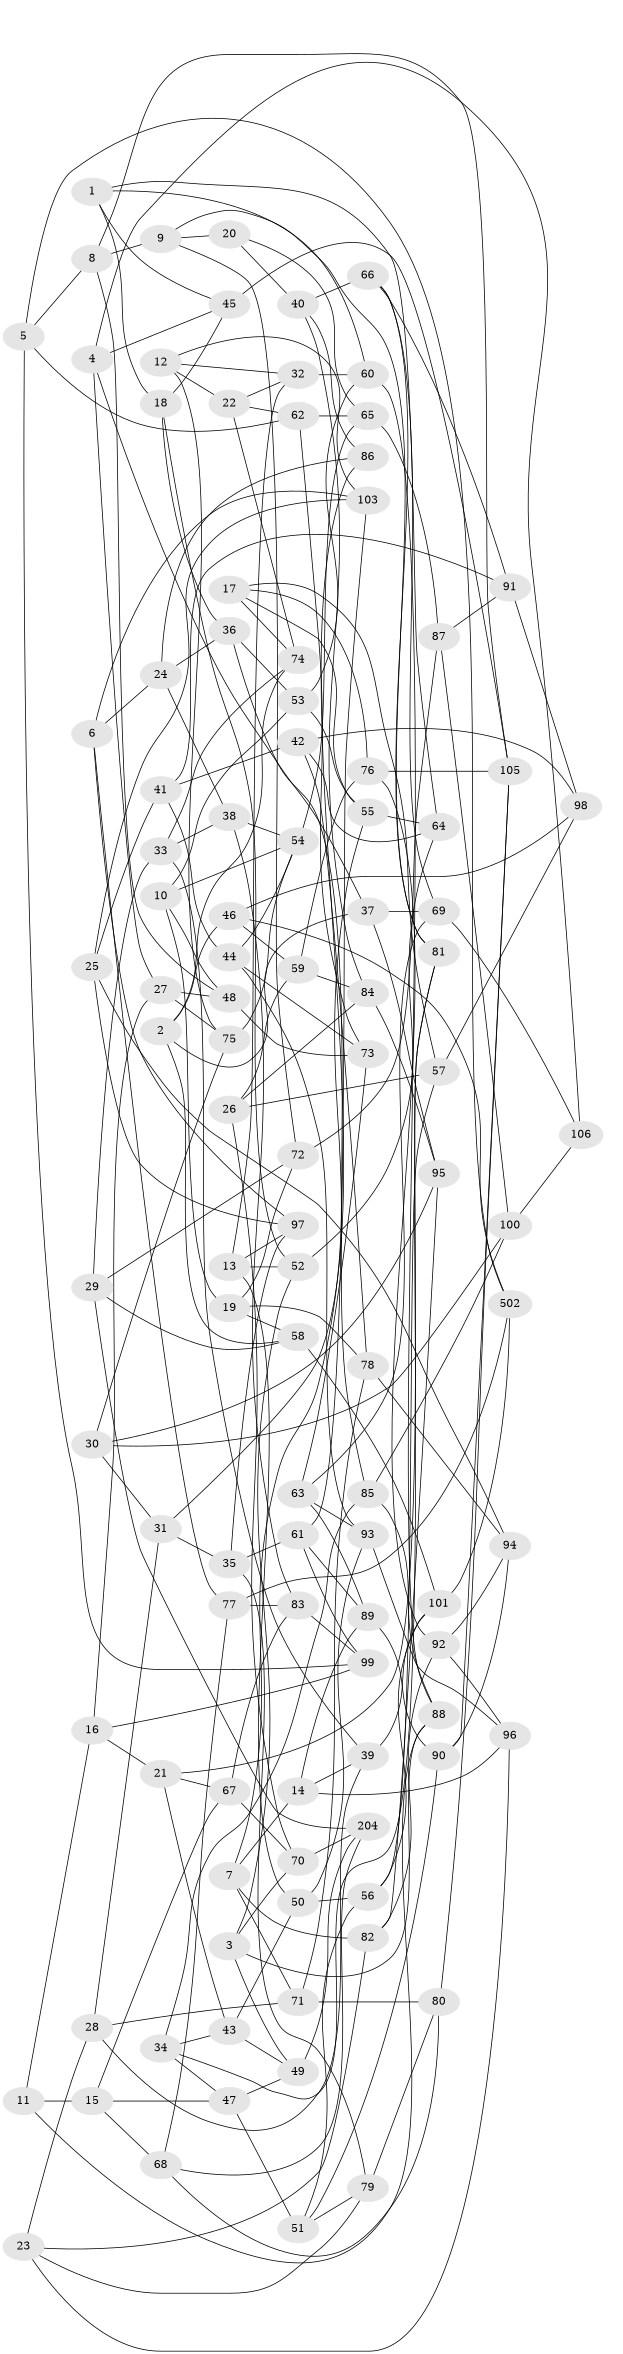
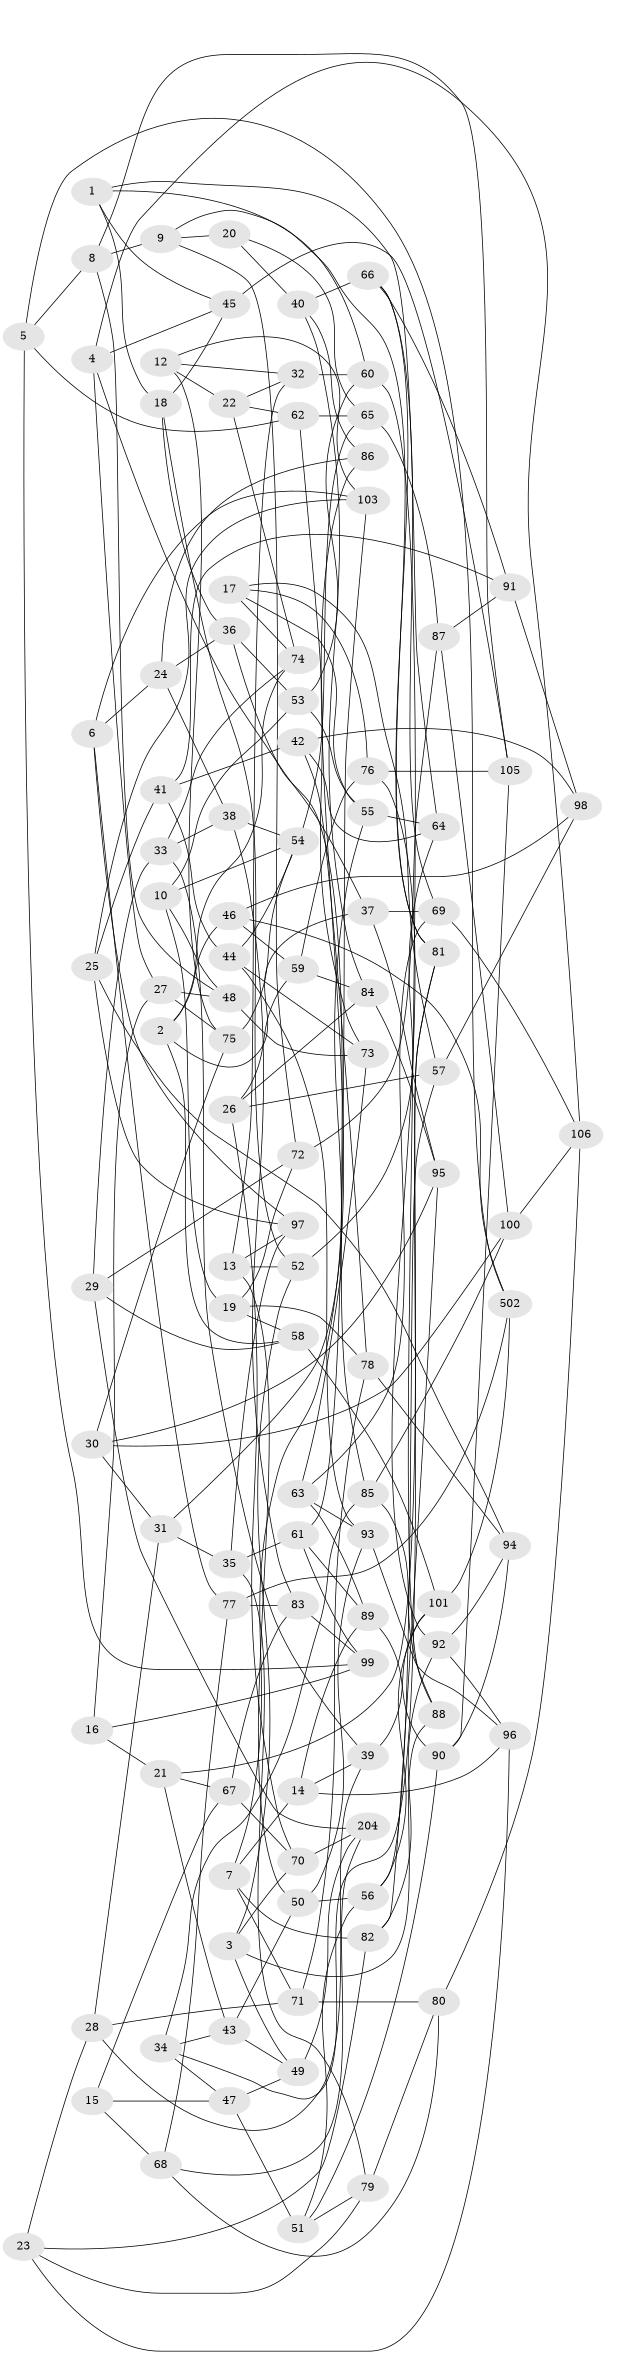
(481, 1387) -> (554, 1577)
(24, 2101) -> none
